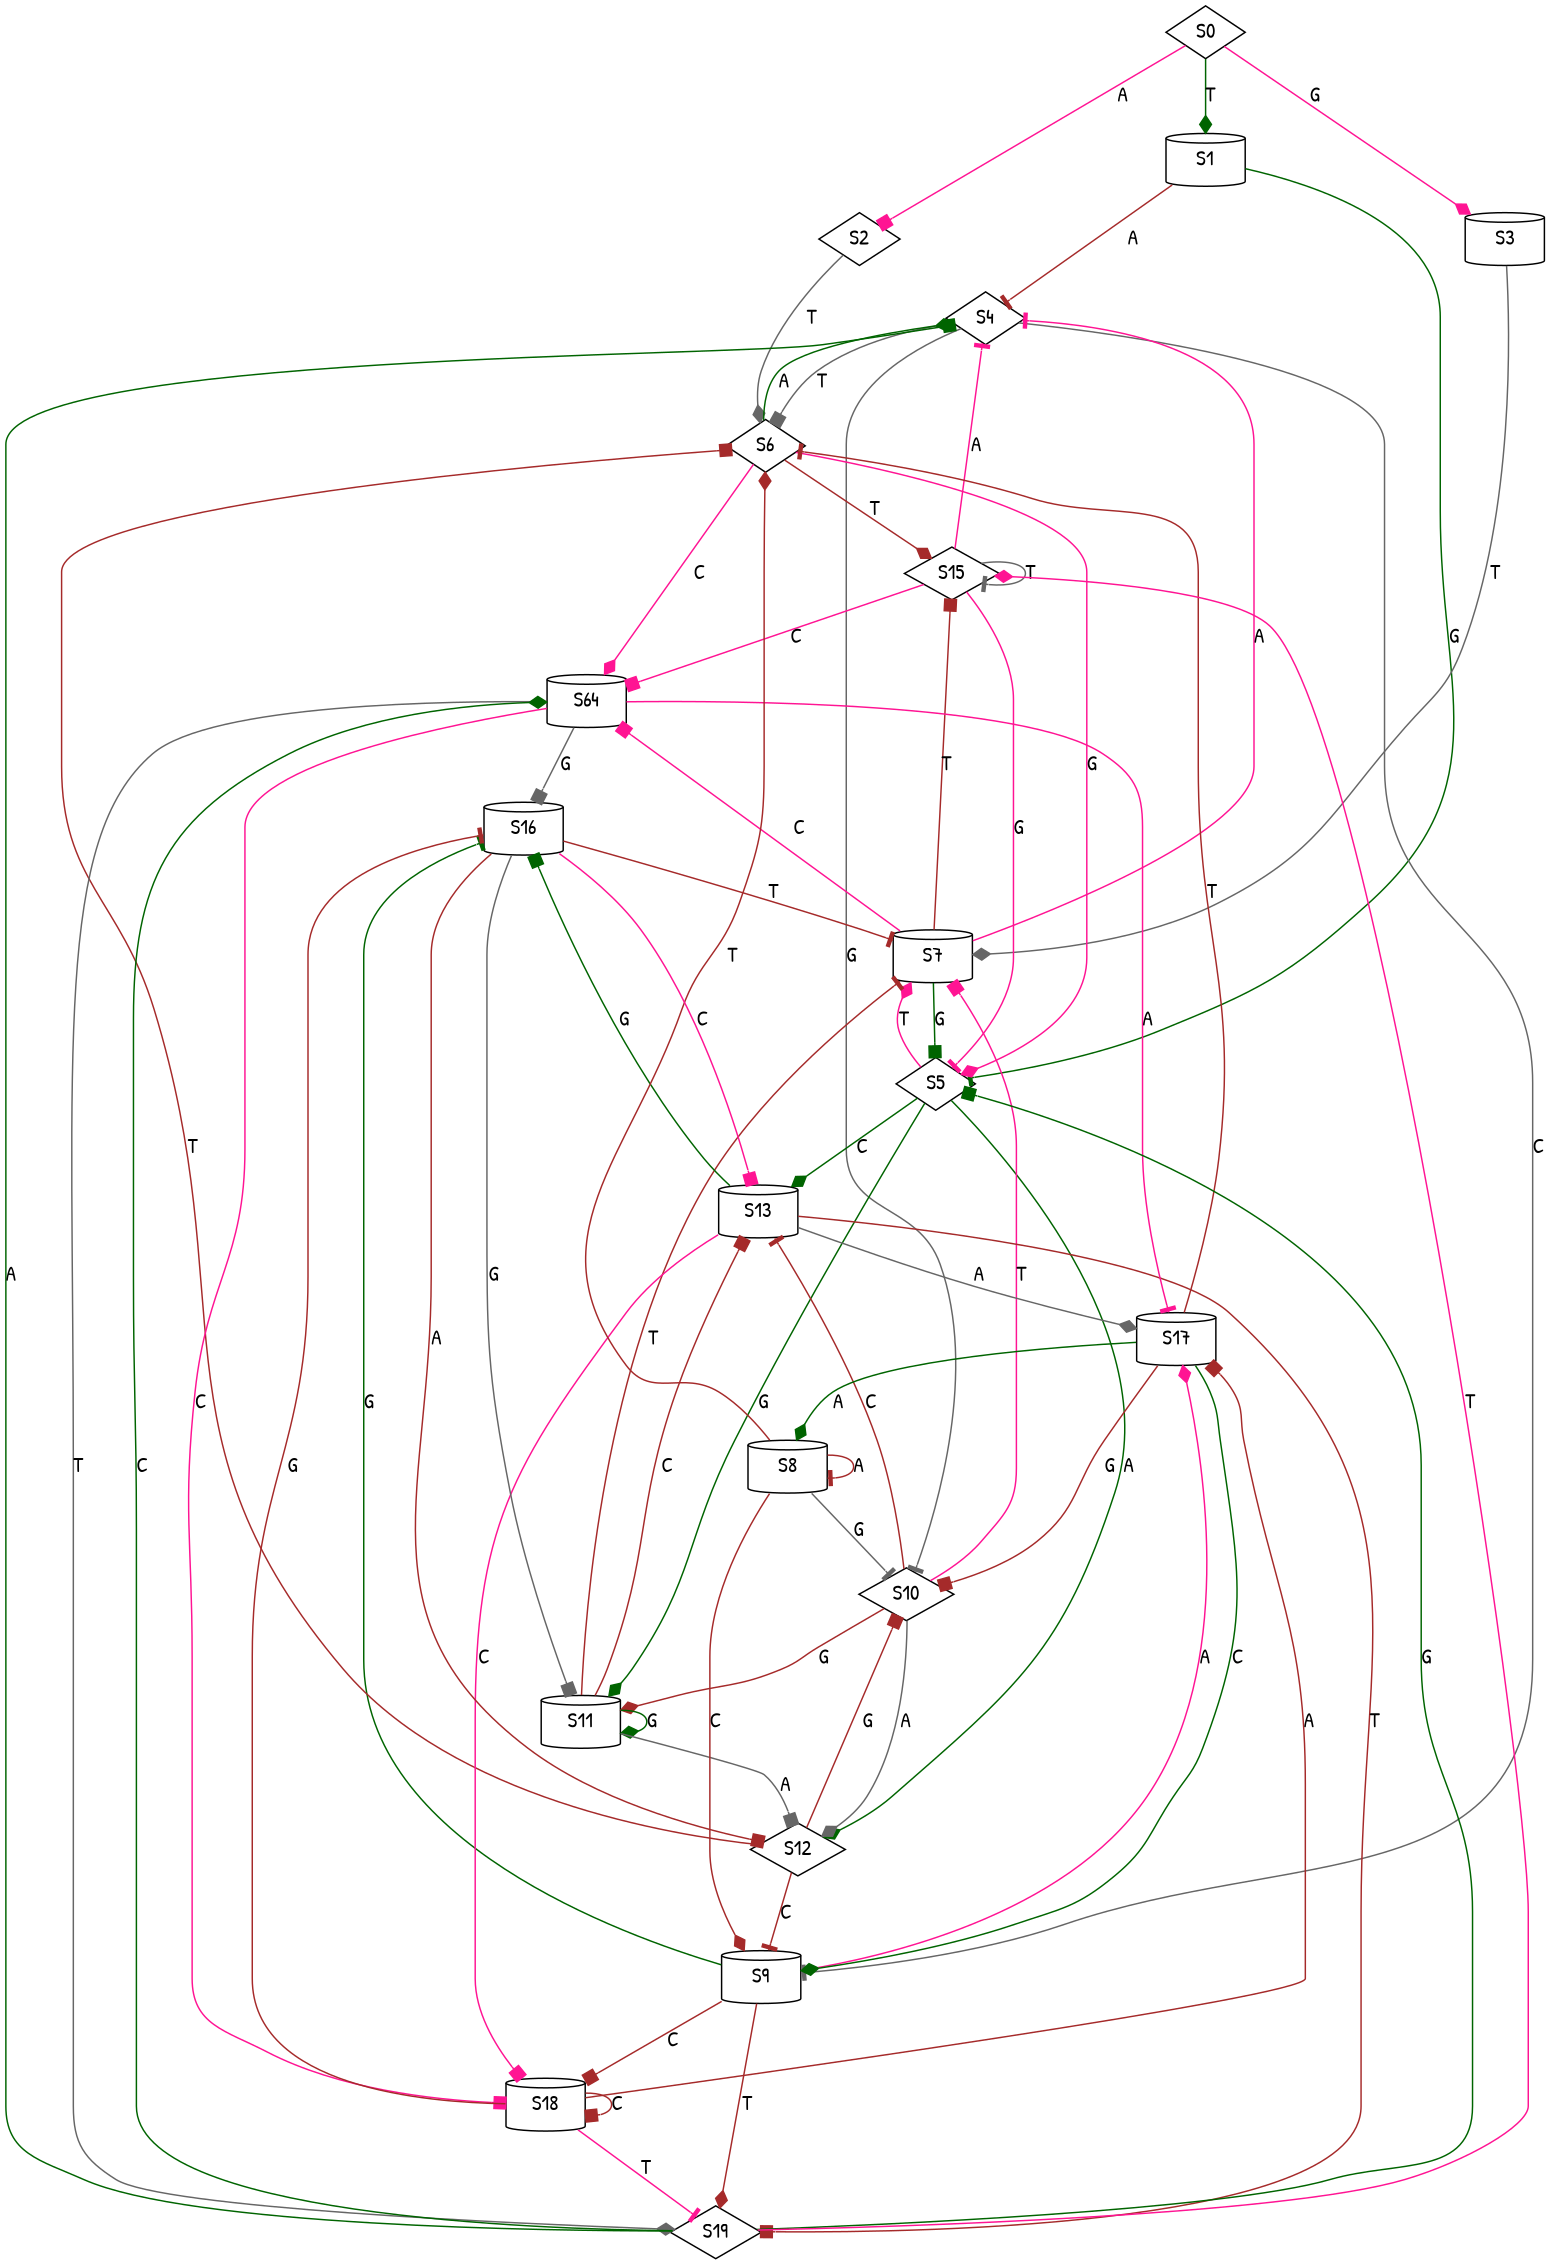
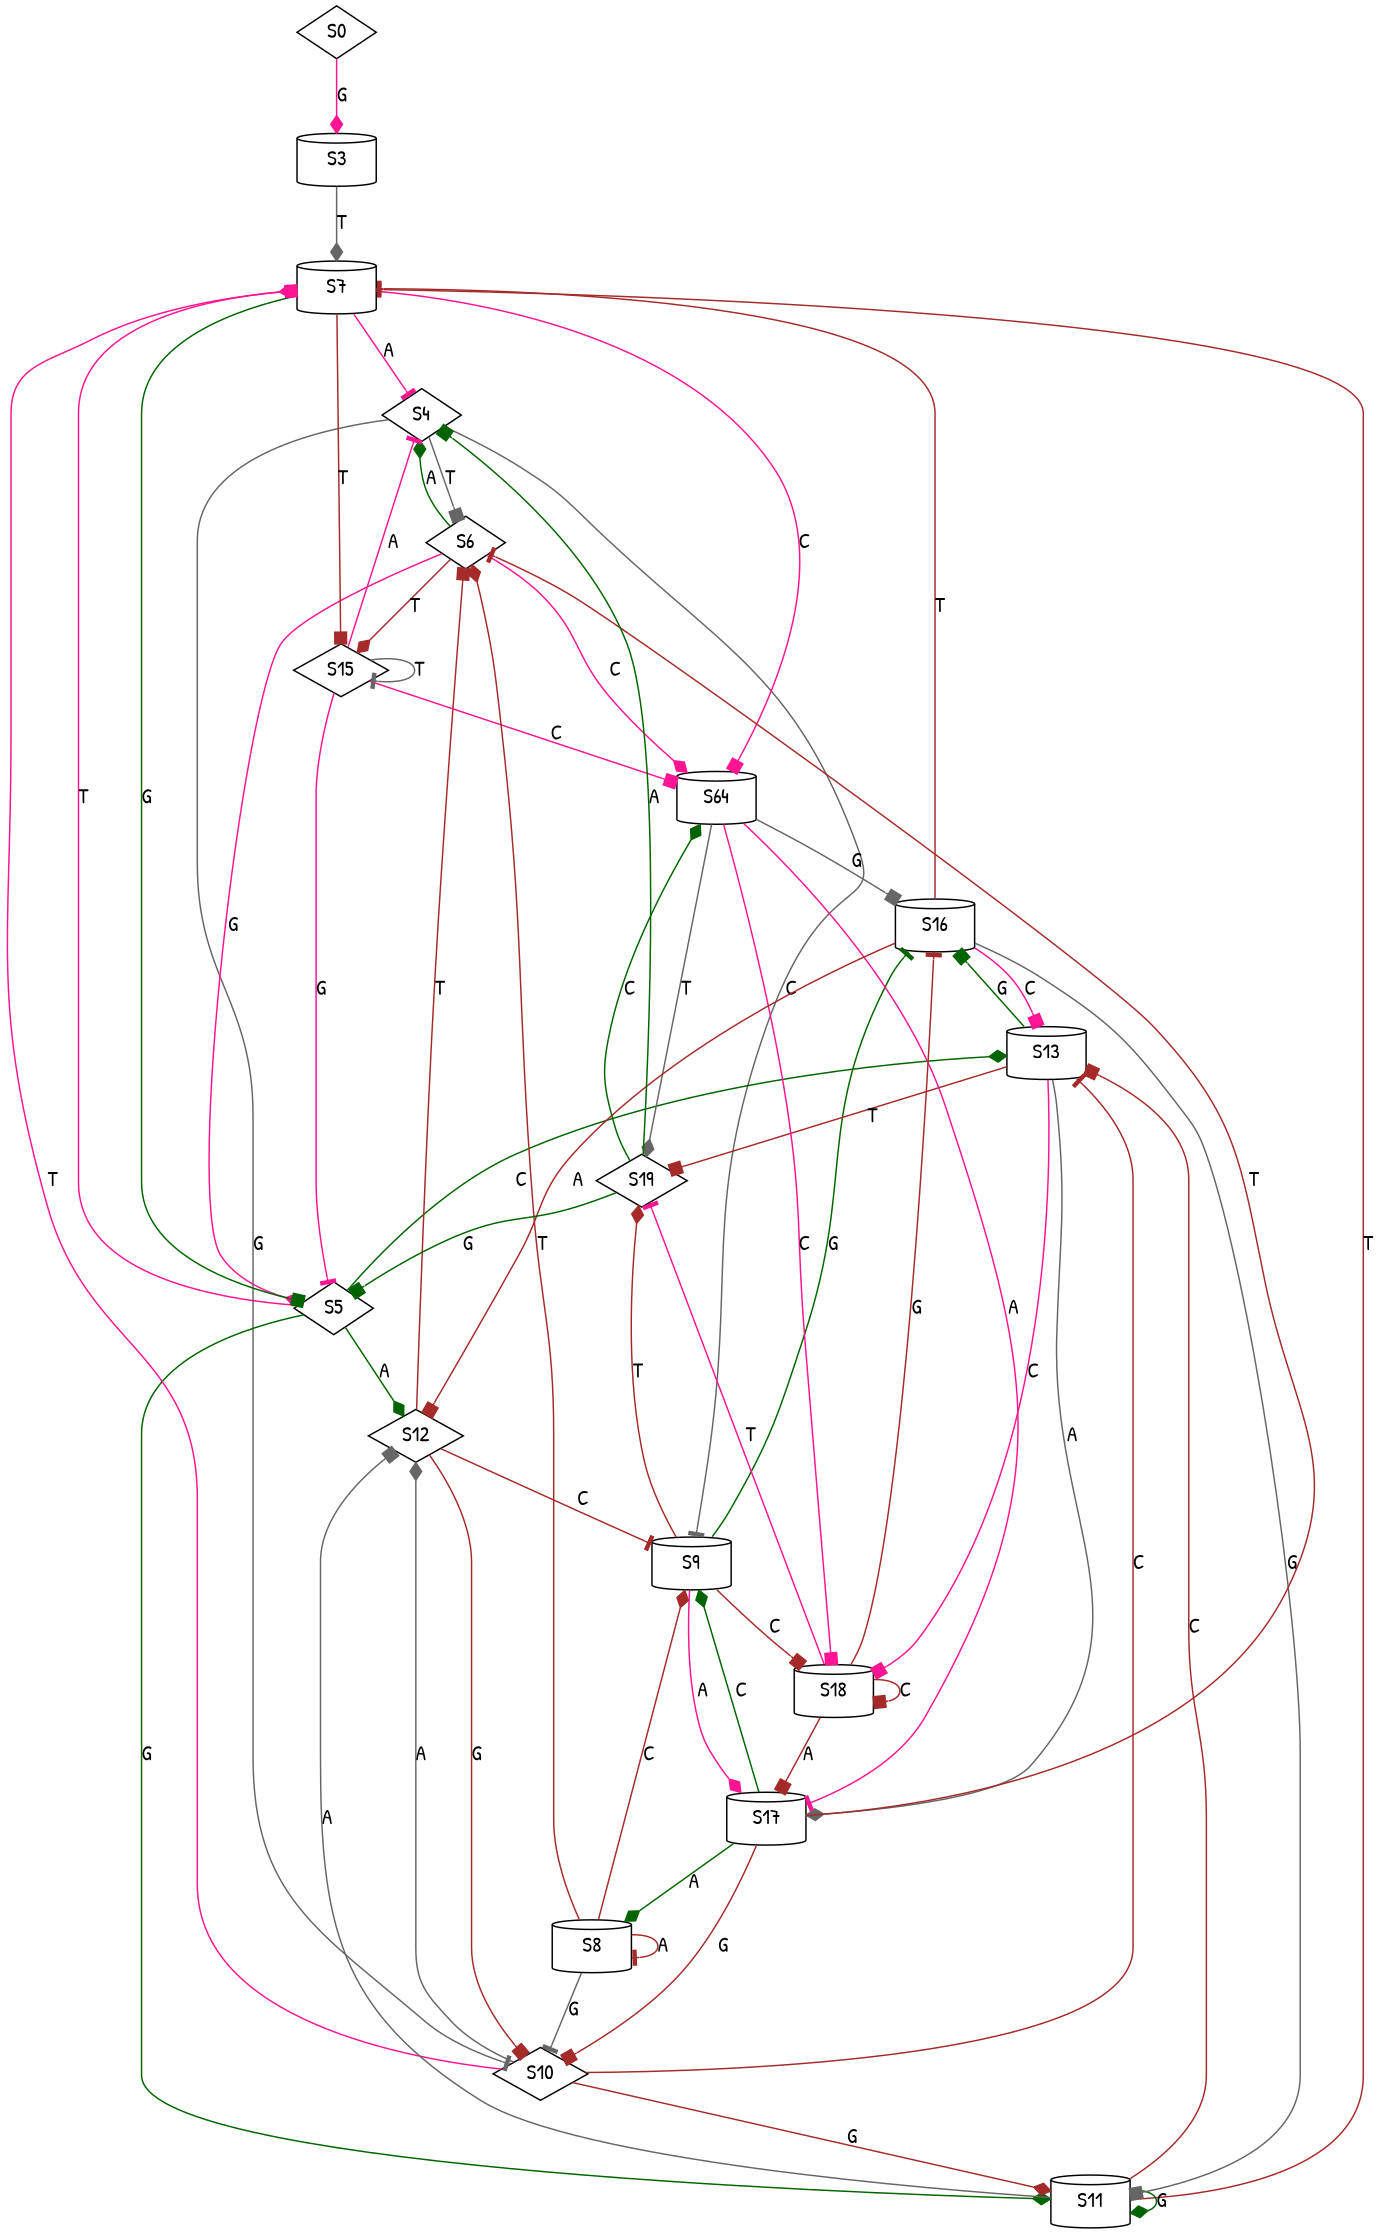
(1206, 160) -> none
(859, 239) -> none
(1496, 1619) -> none
